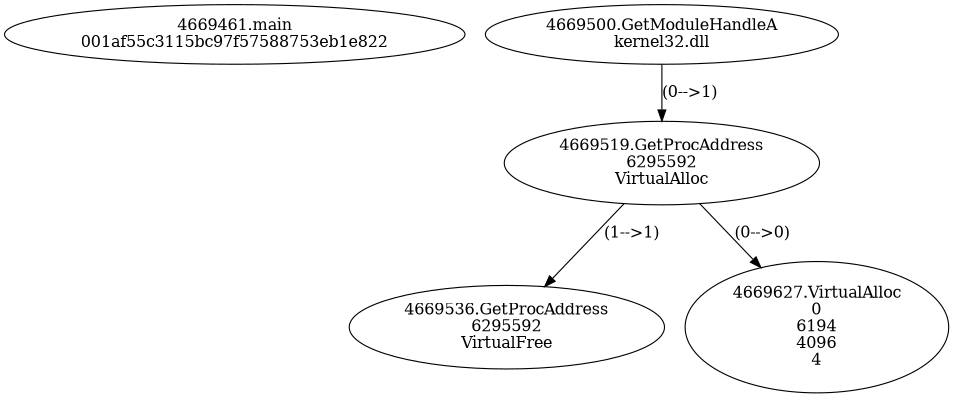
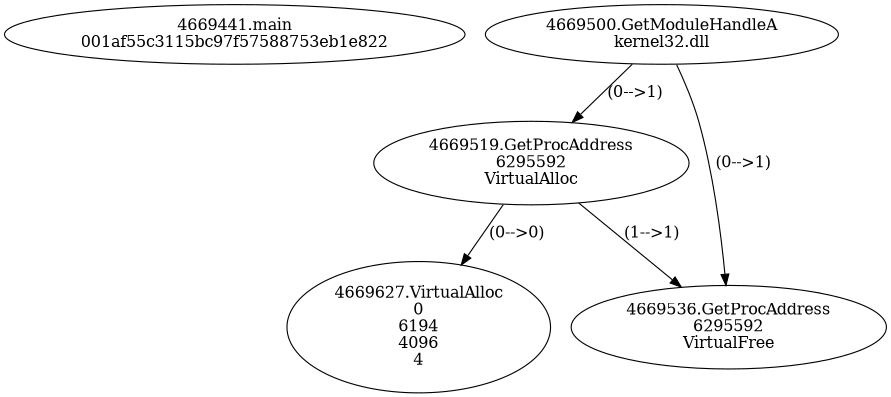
(235, 34) -> (235, 34)
none -> (710, 167)
